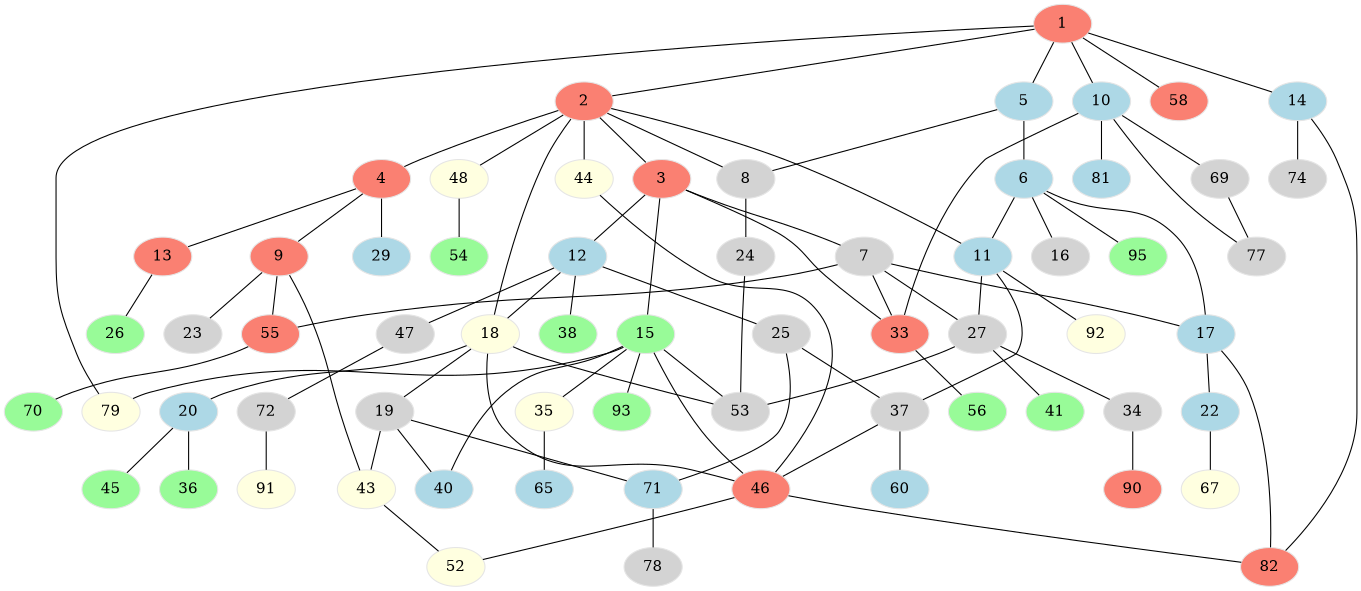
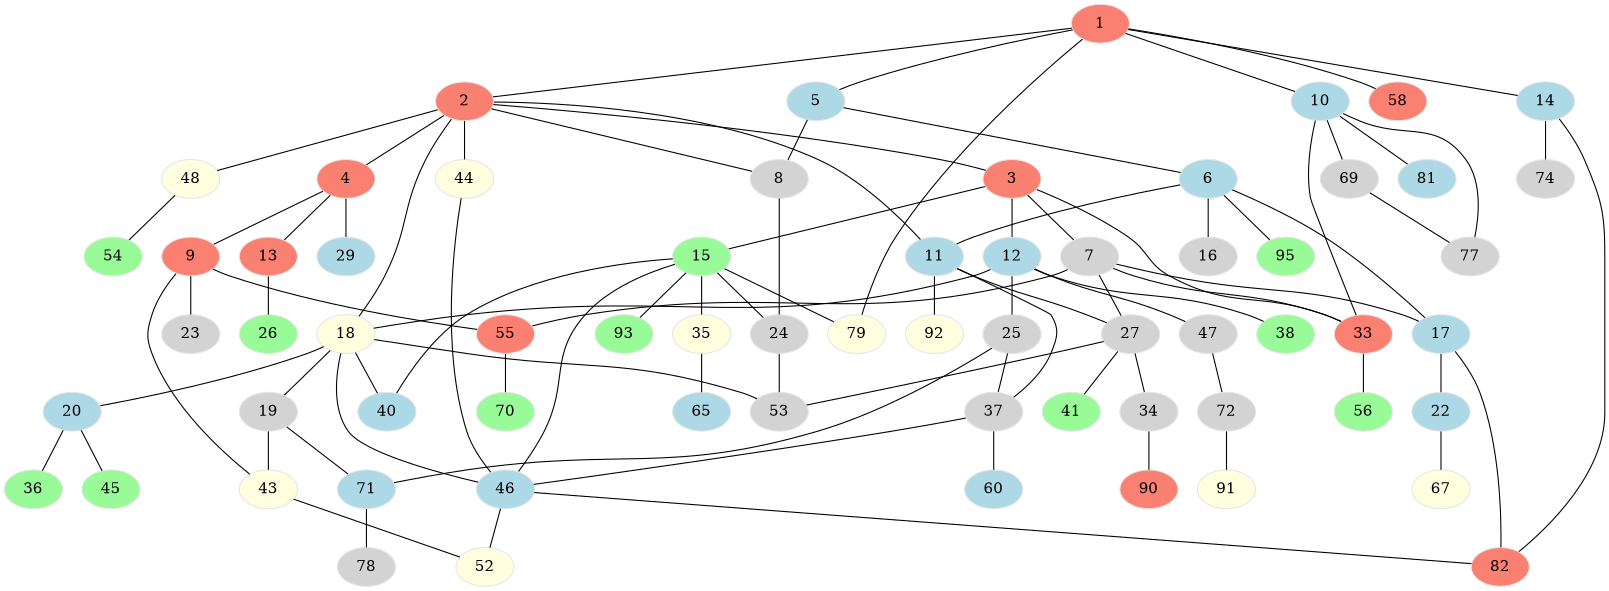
(693, 373) -> (740, 295)
(414, 451) -> (366, 373)
(761, 489) -> (505, 489)
